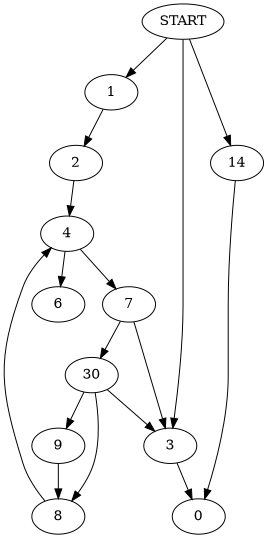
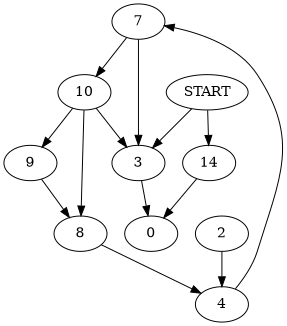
(111, 92) -> none
(58, 304) -> none
(92, 375) -> (84, 92)
